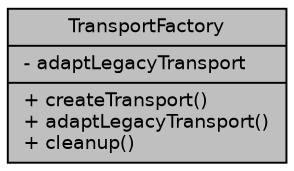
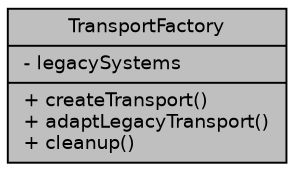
(135, 63) -> (103, 63)
